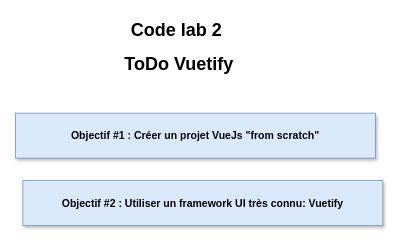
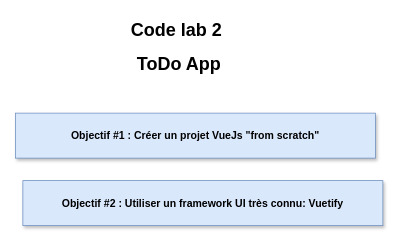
(177, 19) -> (177, 19)
